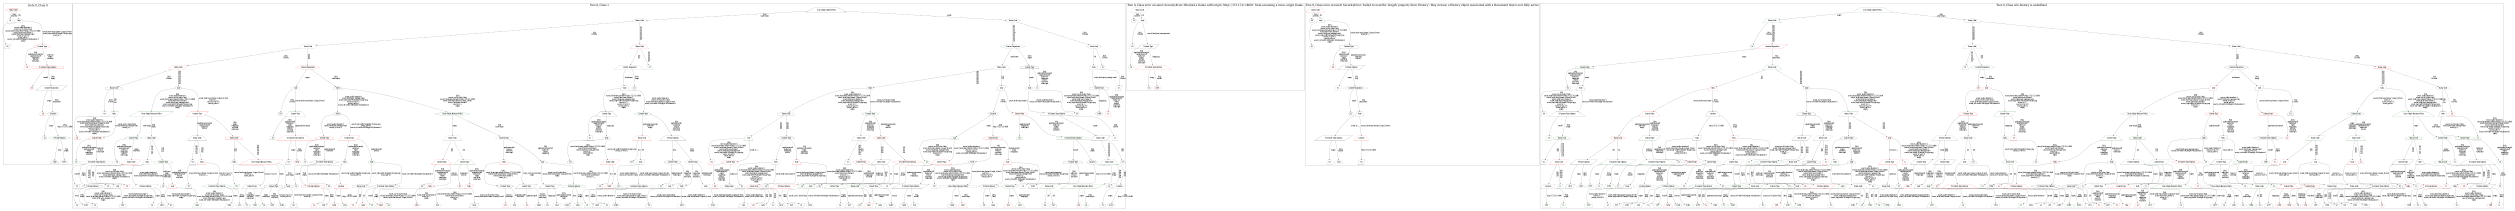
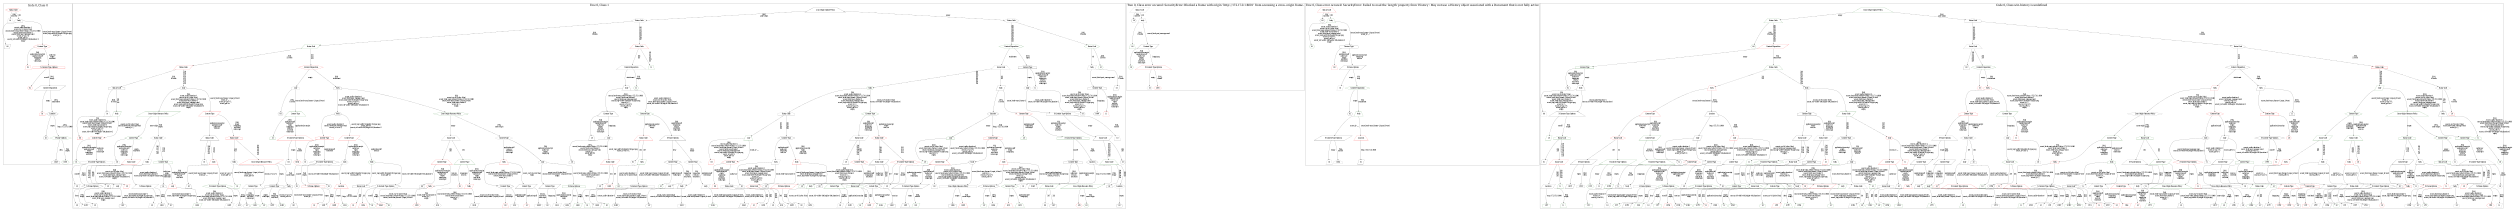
(2022, 5) -> (2022, 5)
(1111, 205) -> none
